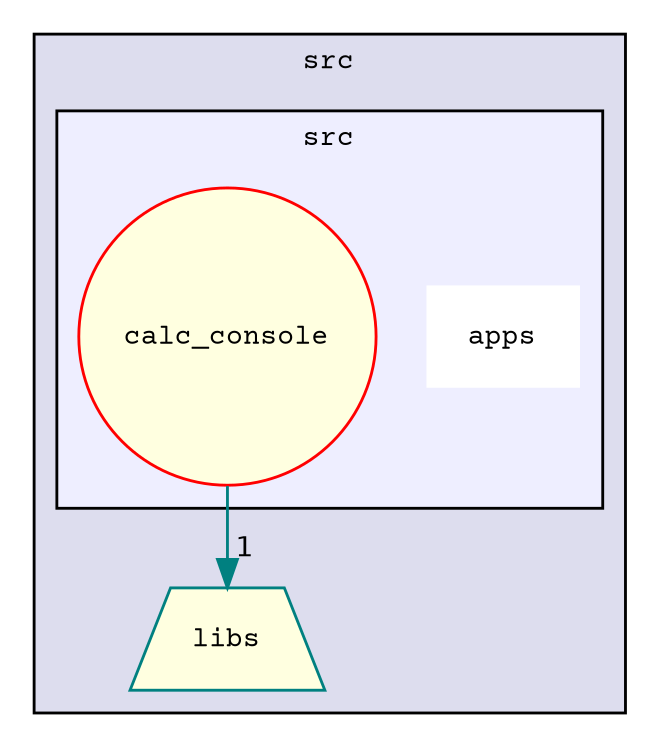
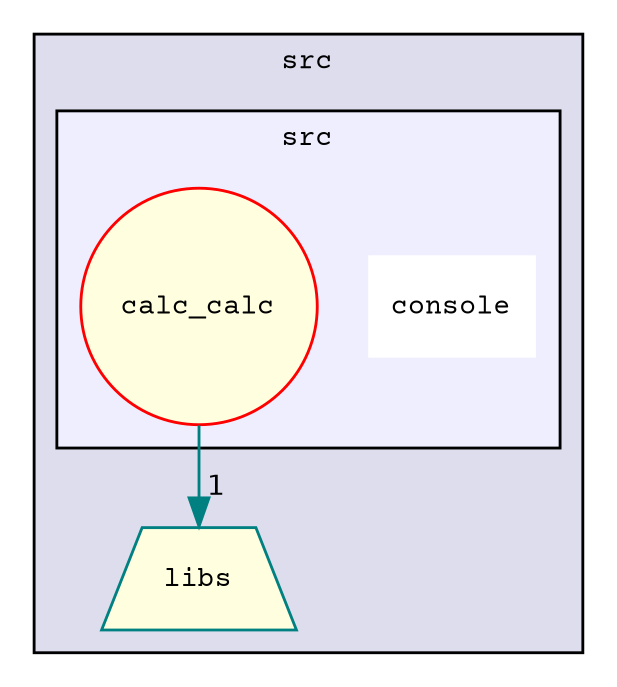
(227, 337) -> (199, 306)
(503, 337) -> (452, 306)
